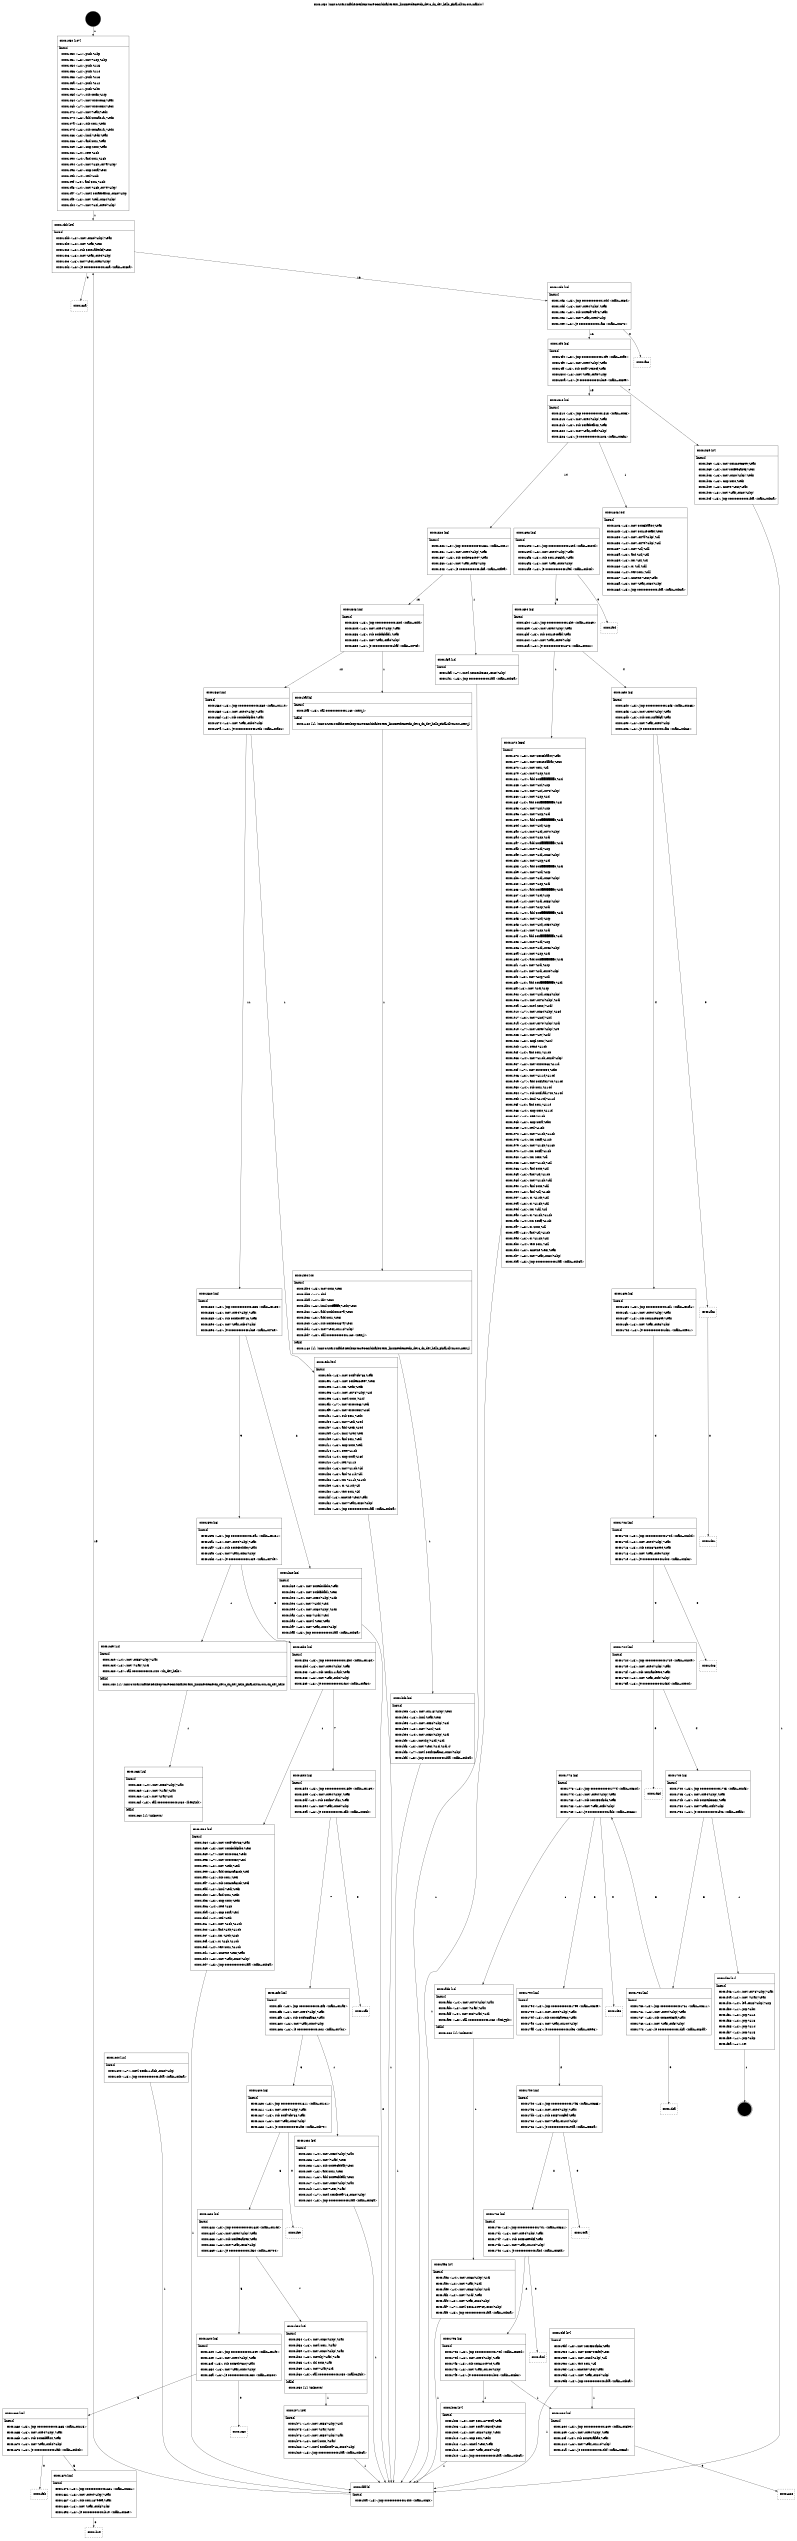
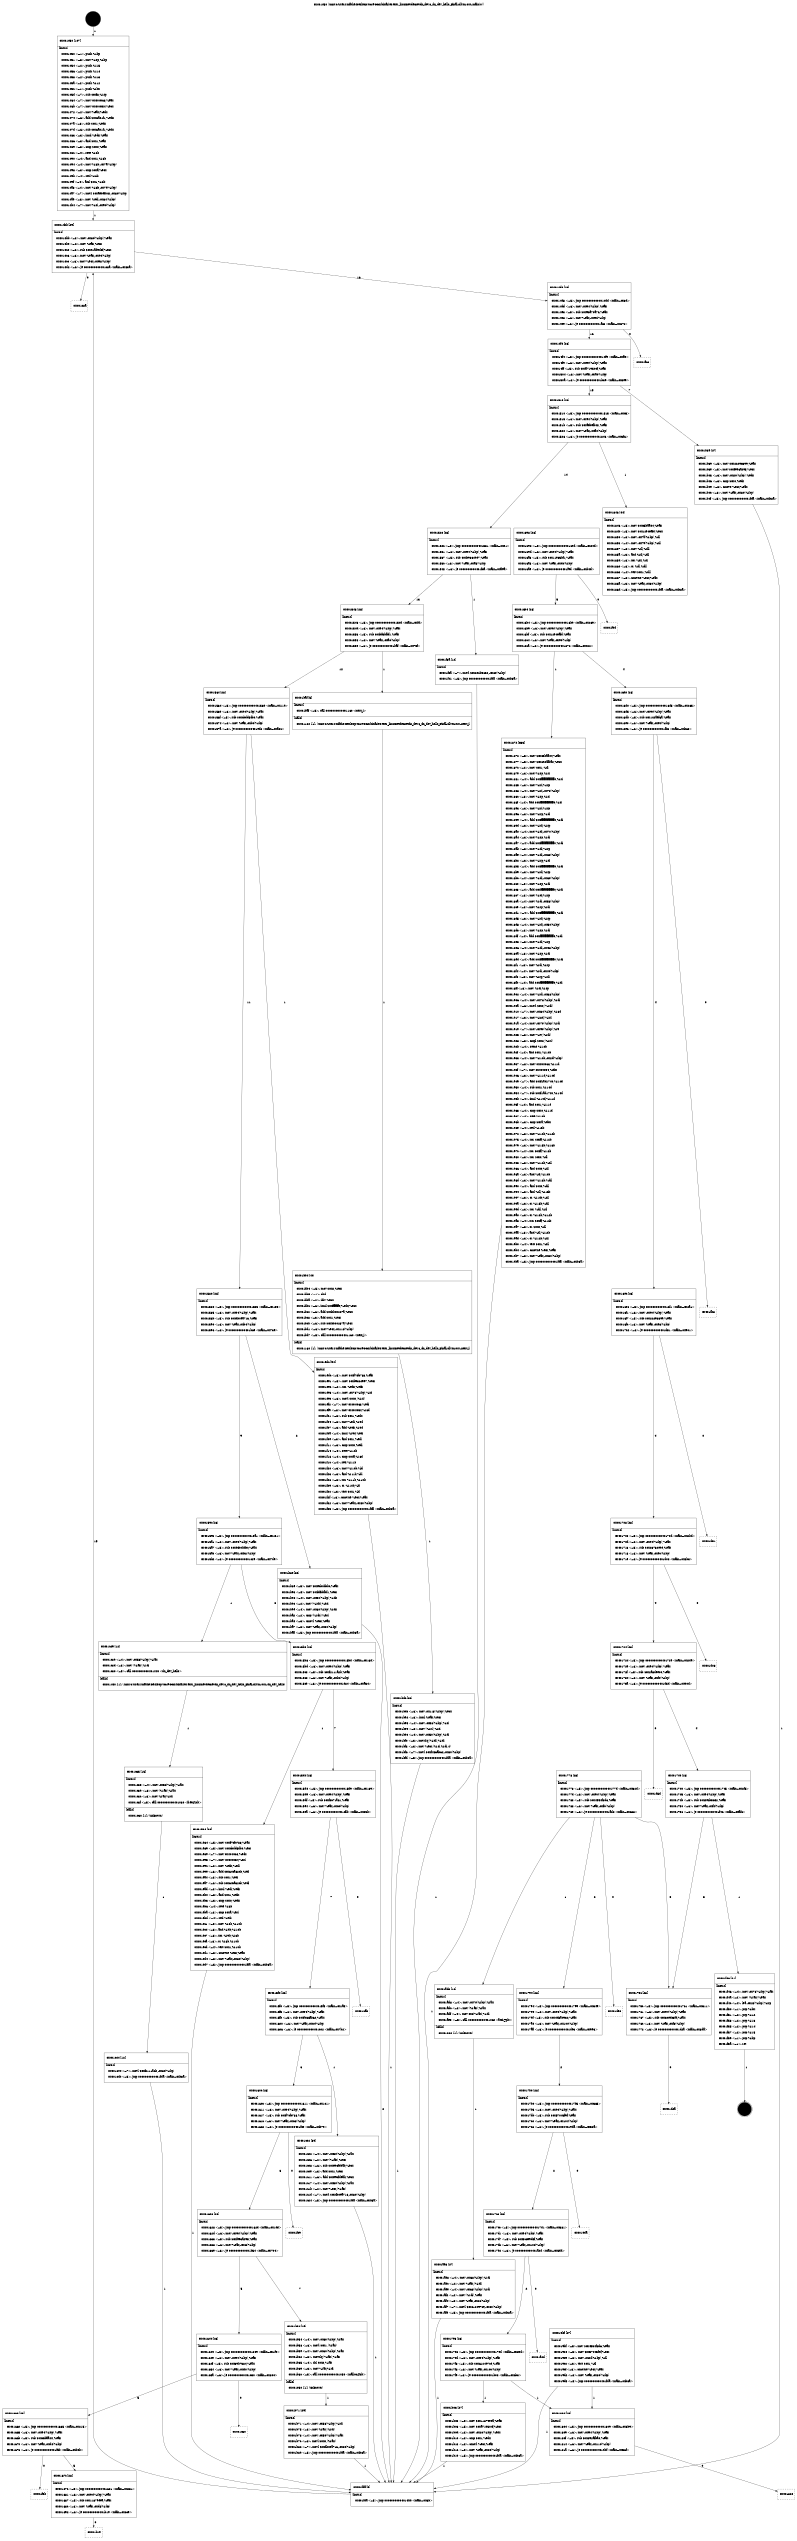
(708, 1426) -> (683, 1435)
(637, 1903) -> (667, 1893)
none -> (155, 1936)
